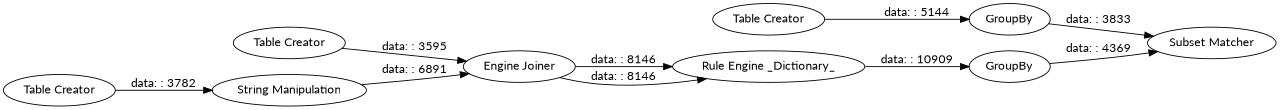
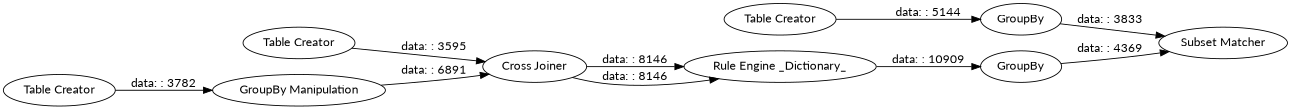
(519, 67) -> (535, 67)
(289, 90) -> (299, 90)
